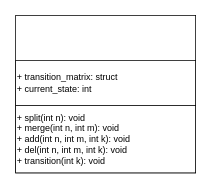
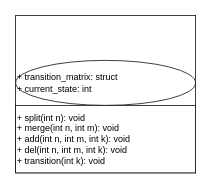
(105, 83) -> (105, 83)
